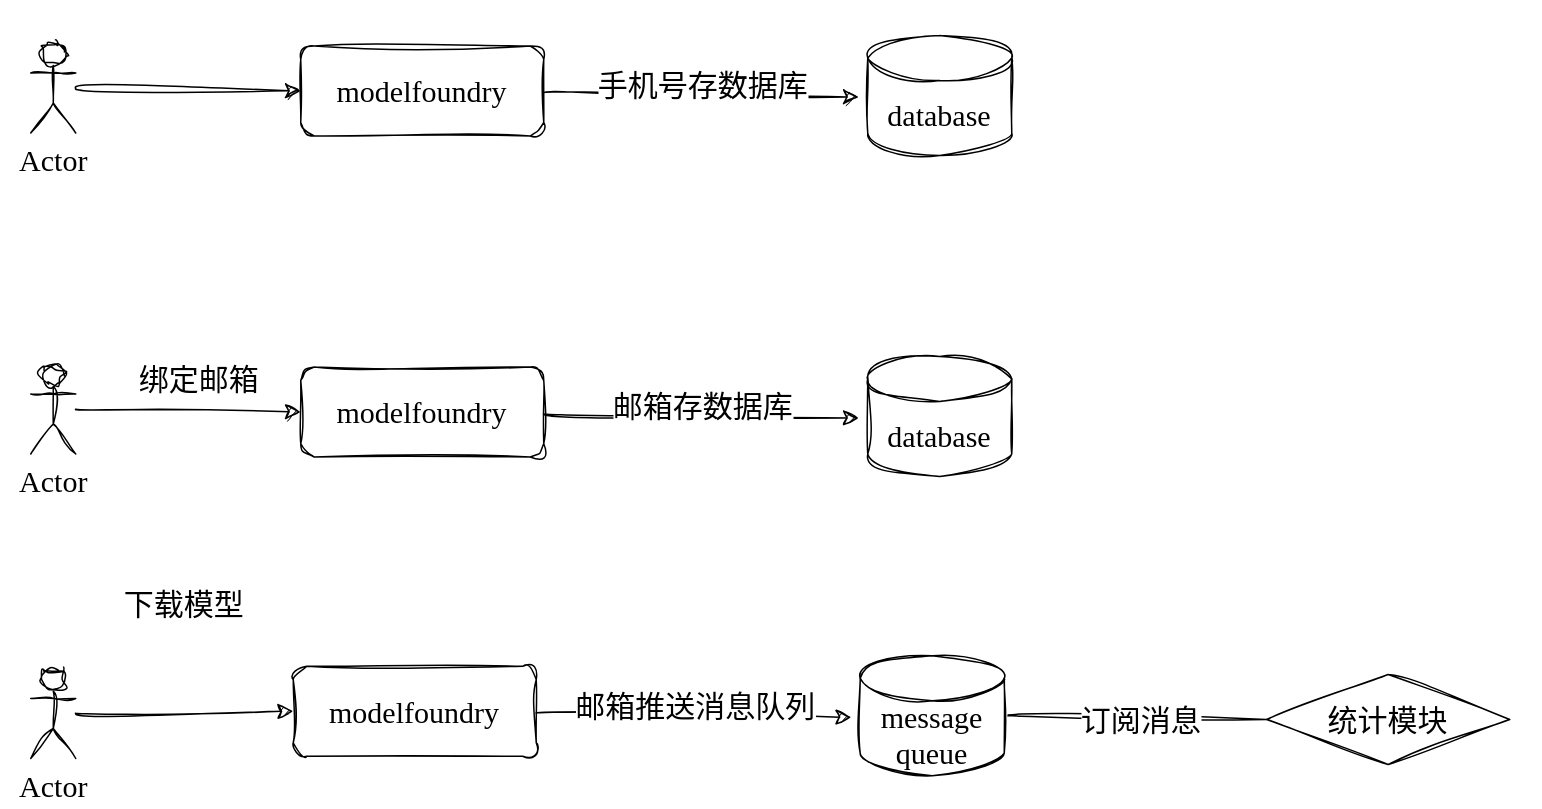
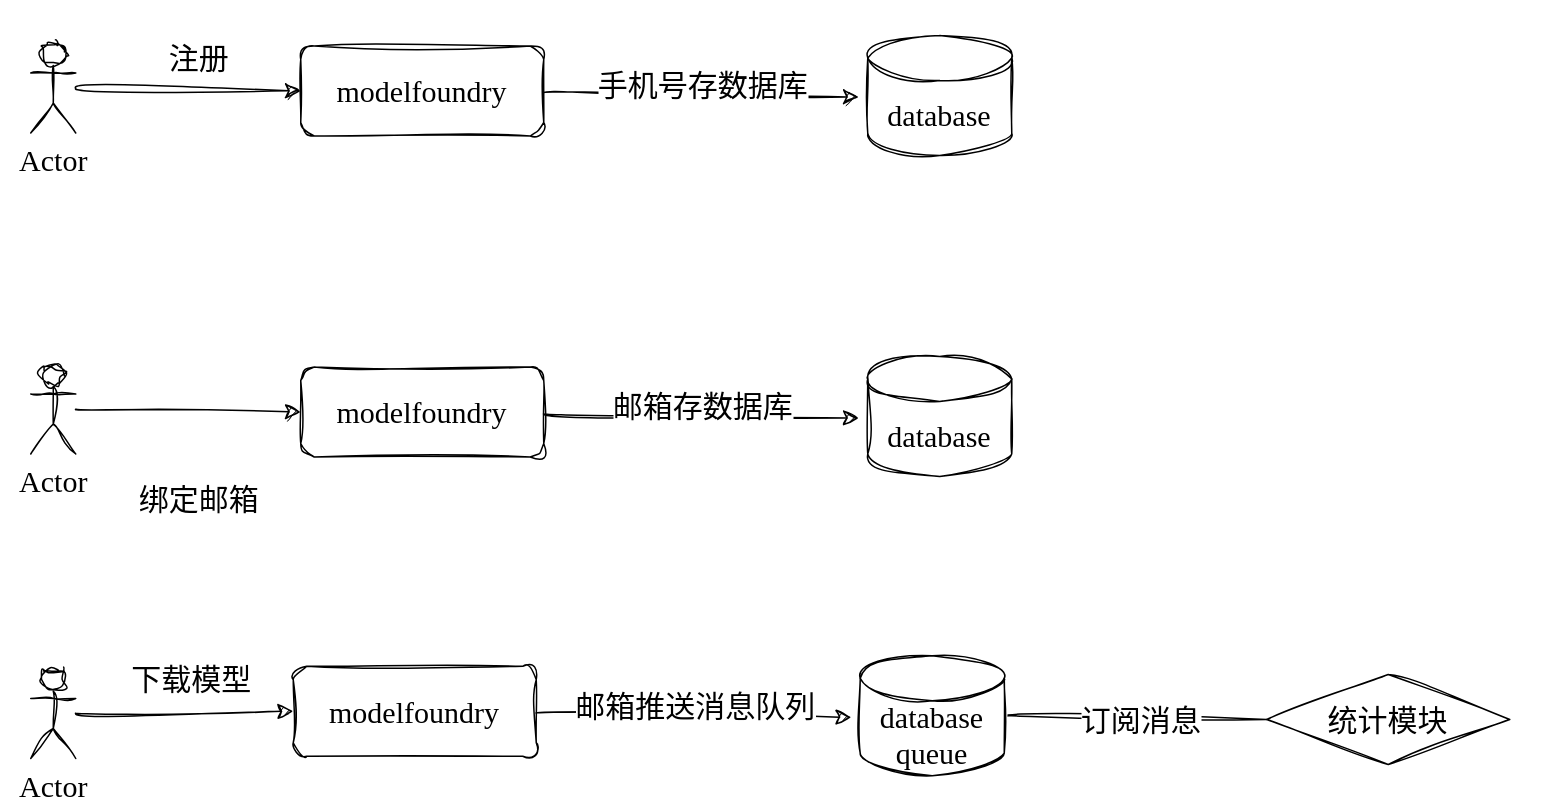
none -> (199, 58)
(199, 379) -> (199, 499)
(184, 603) -> (191, 678)
(932, 734) -> (932, 734)
